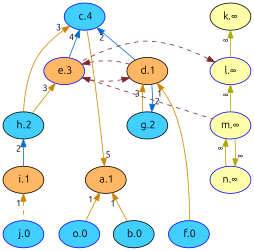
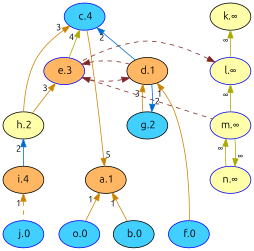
(73, 47) -> (73, 47)
(23, 125) -> (23, 125)
(23, 180) -> (23, 180)
